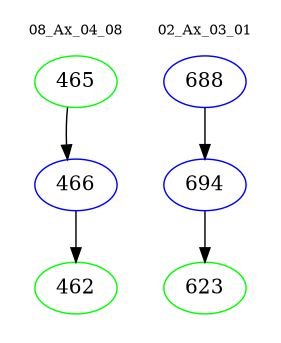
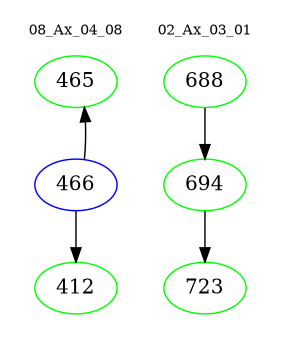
(205, 82) -> (205, 82)
(66, 126) -> (86, 141)
(205, 185) -> (205, 185)
(76, 288) -> (76, 288)
(205, 288) -> (205, 288)
